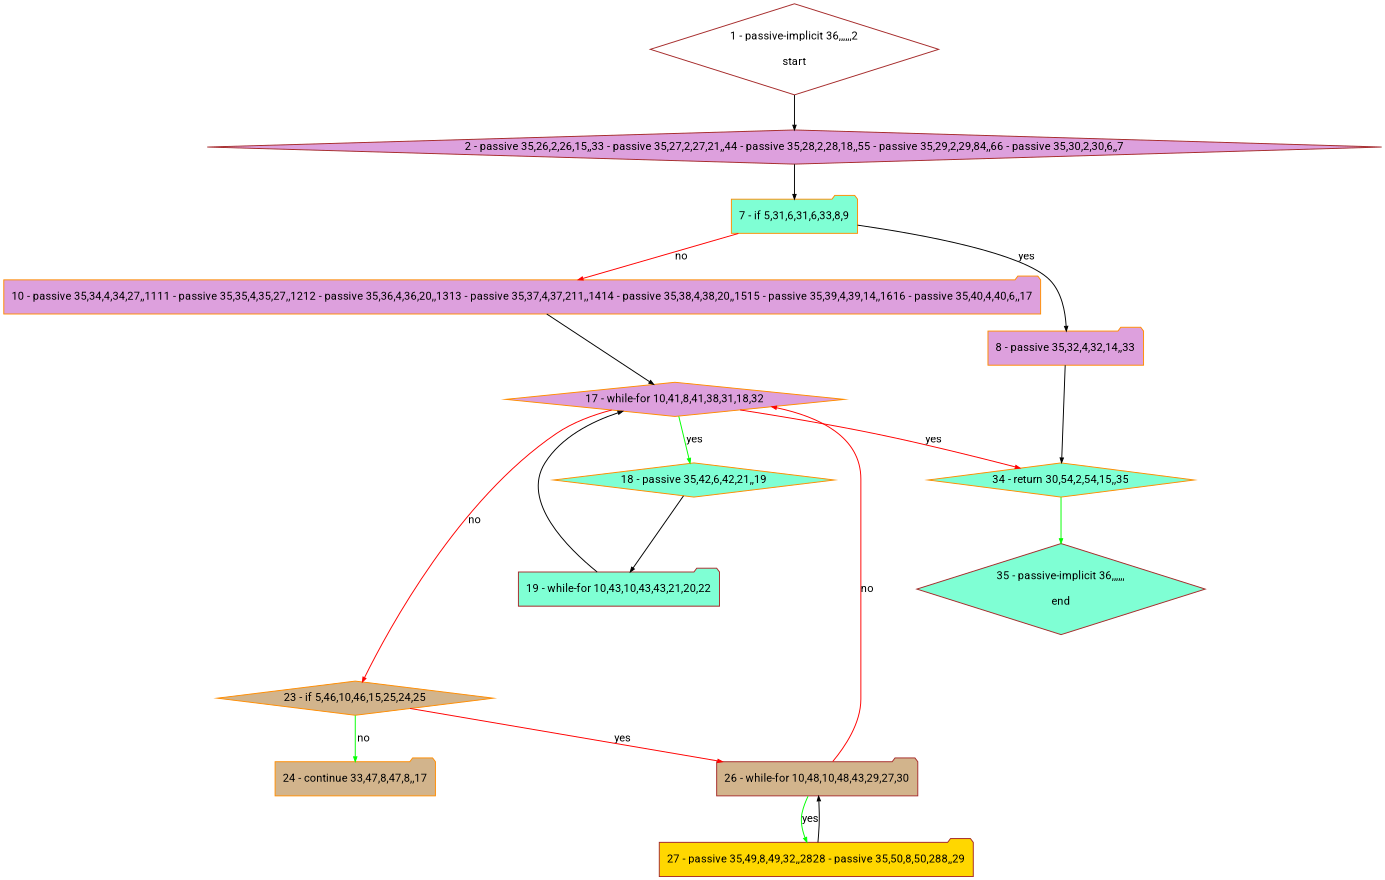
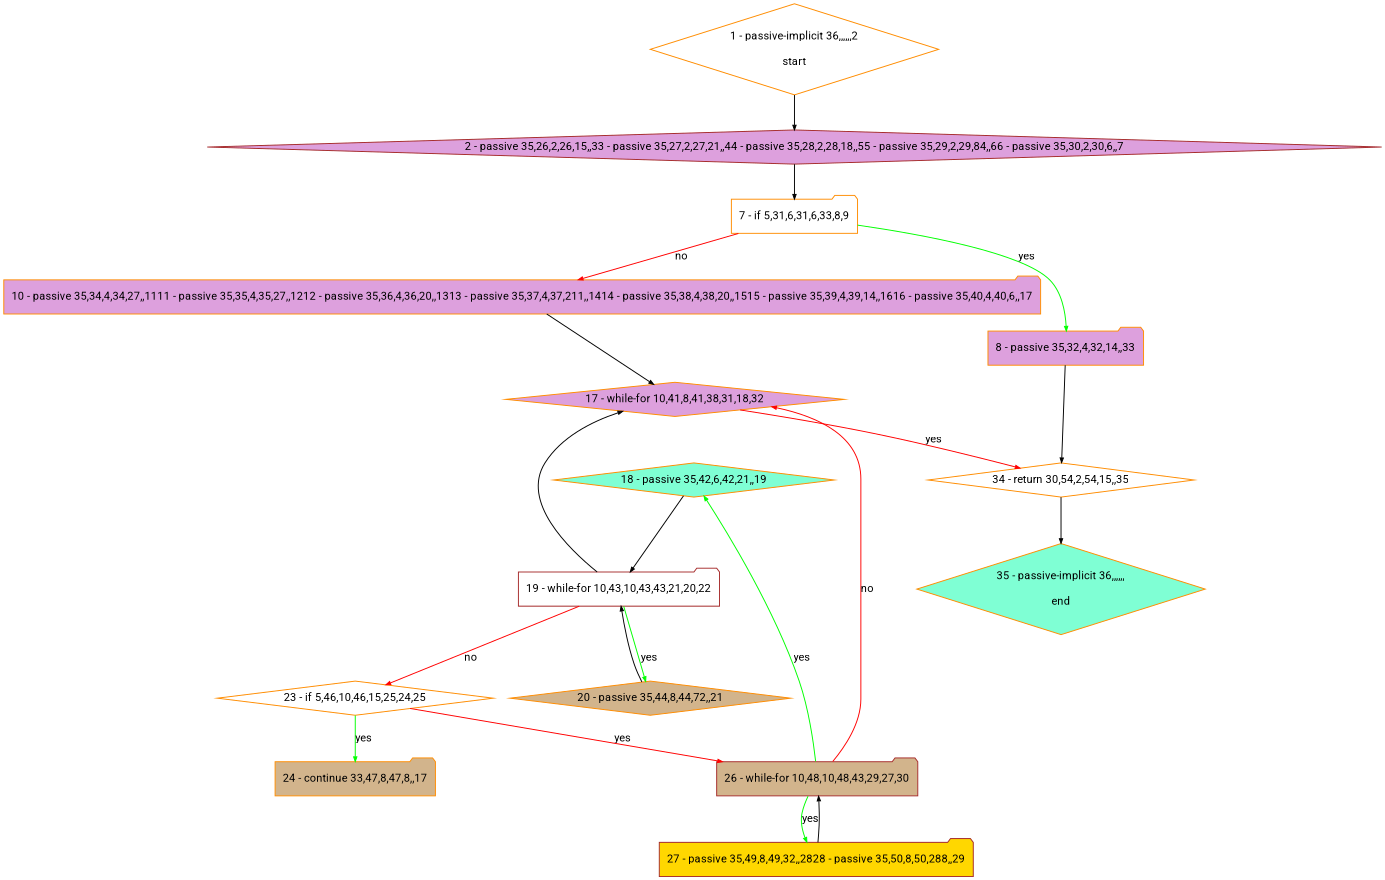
(794, 49) -> (794, 49)
(794, 216) -> (794, 216)
(981, 250) -> (981, 250)
(684, 437) -> (776, 625)
(1061, 480) -> (1061, 480)
(1061, 518) -> (1061, 518)
(465, 520) -> (485, 645)
(619, 589) -> (619, 589)
(1061, 589) -> (1061, 589)
(355, 698) -> (355, 698)
none -> (650, 698)
(364, 738) -> (364, 738)
